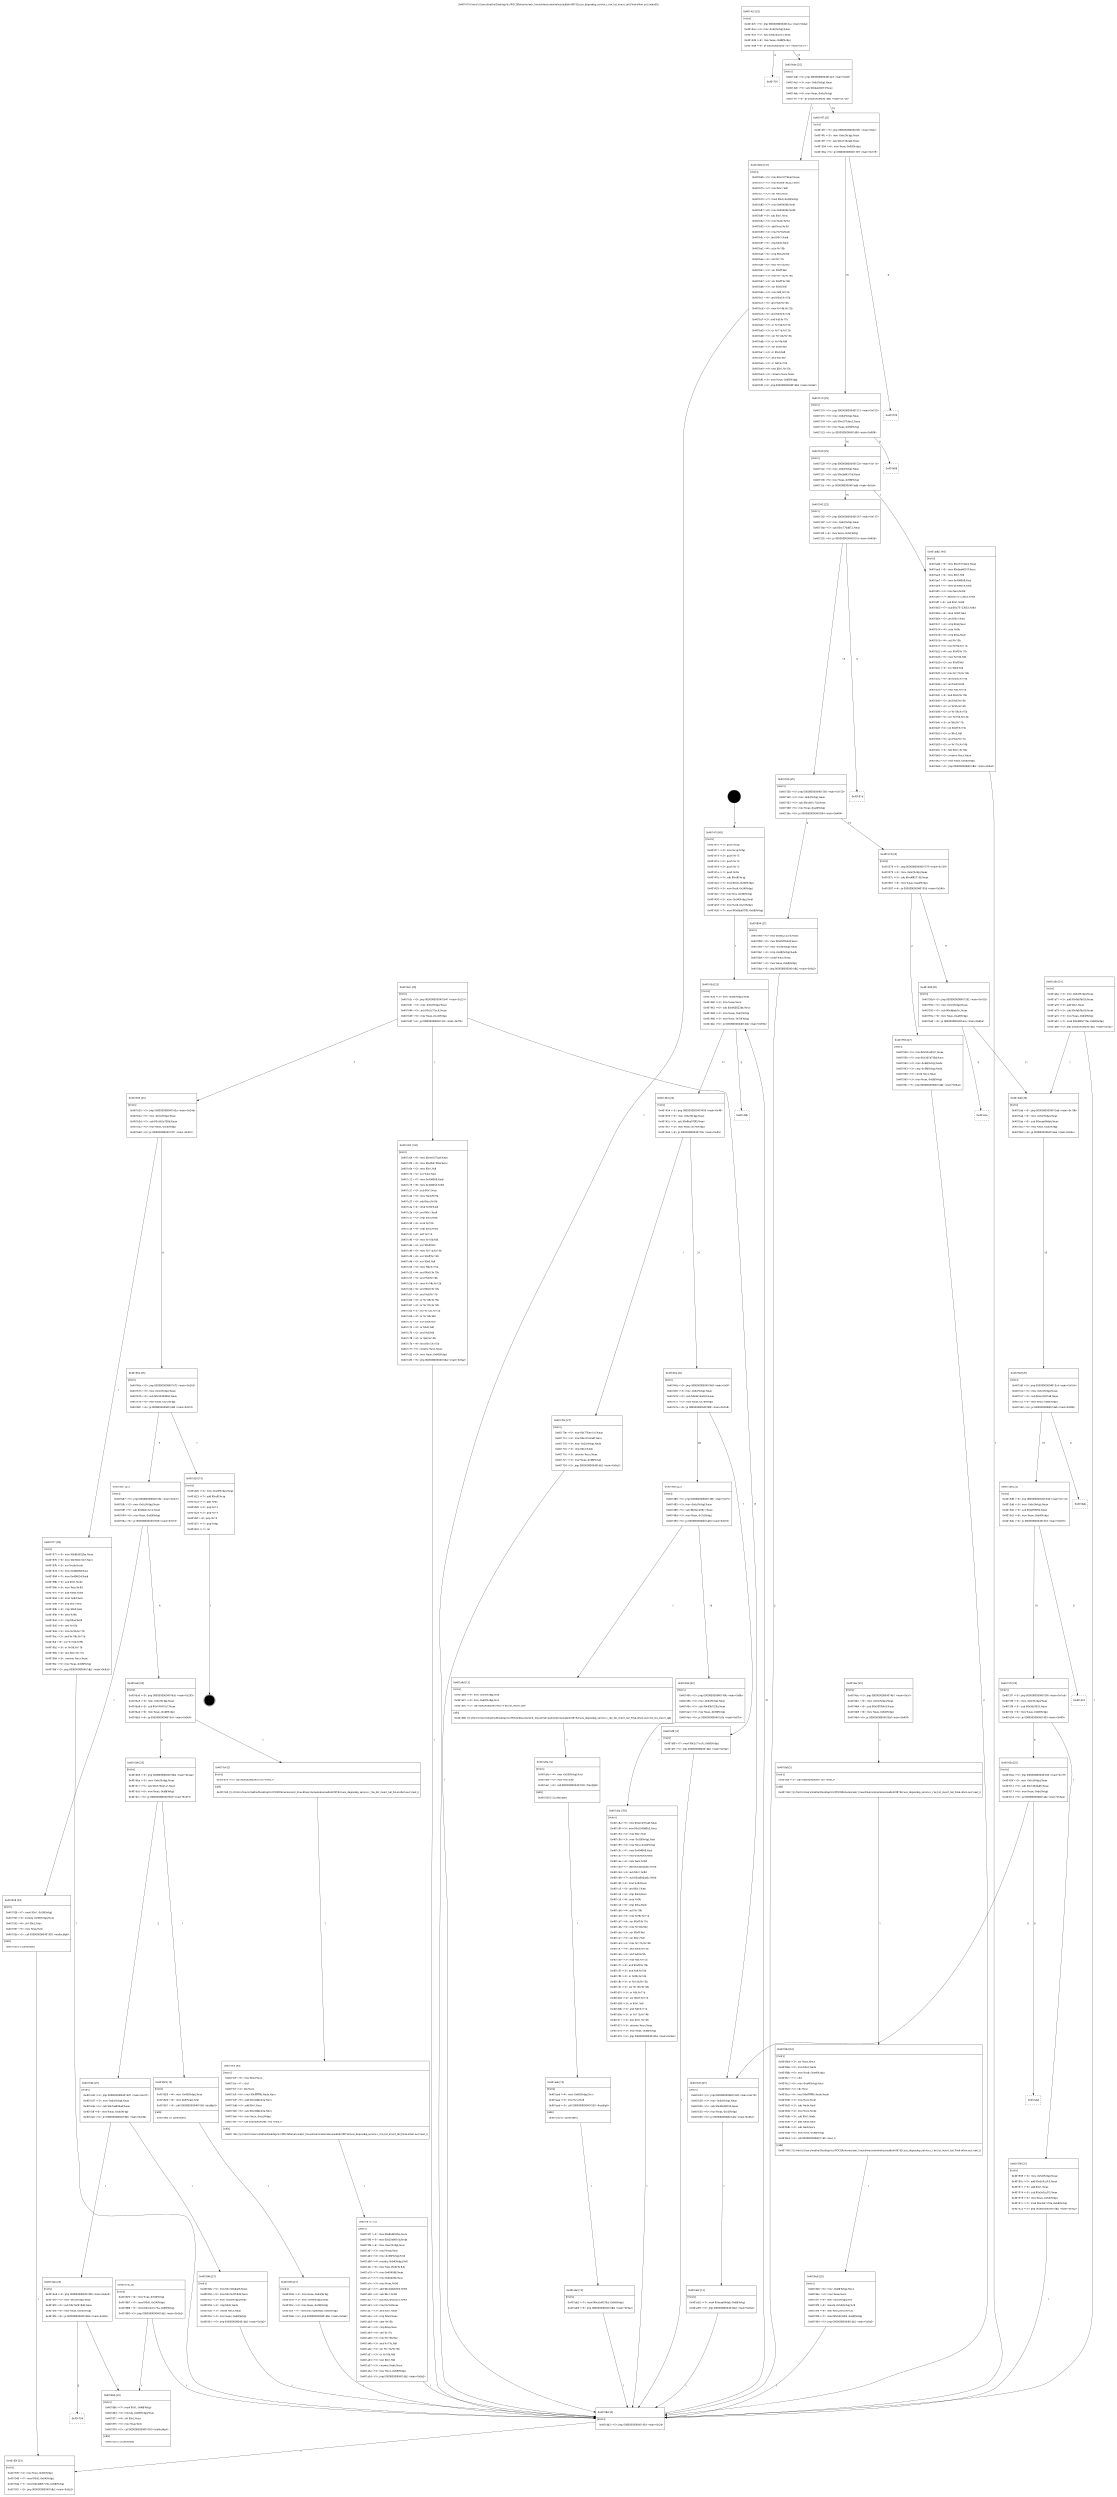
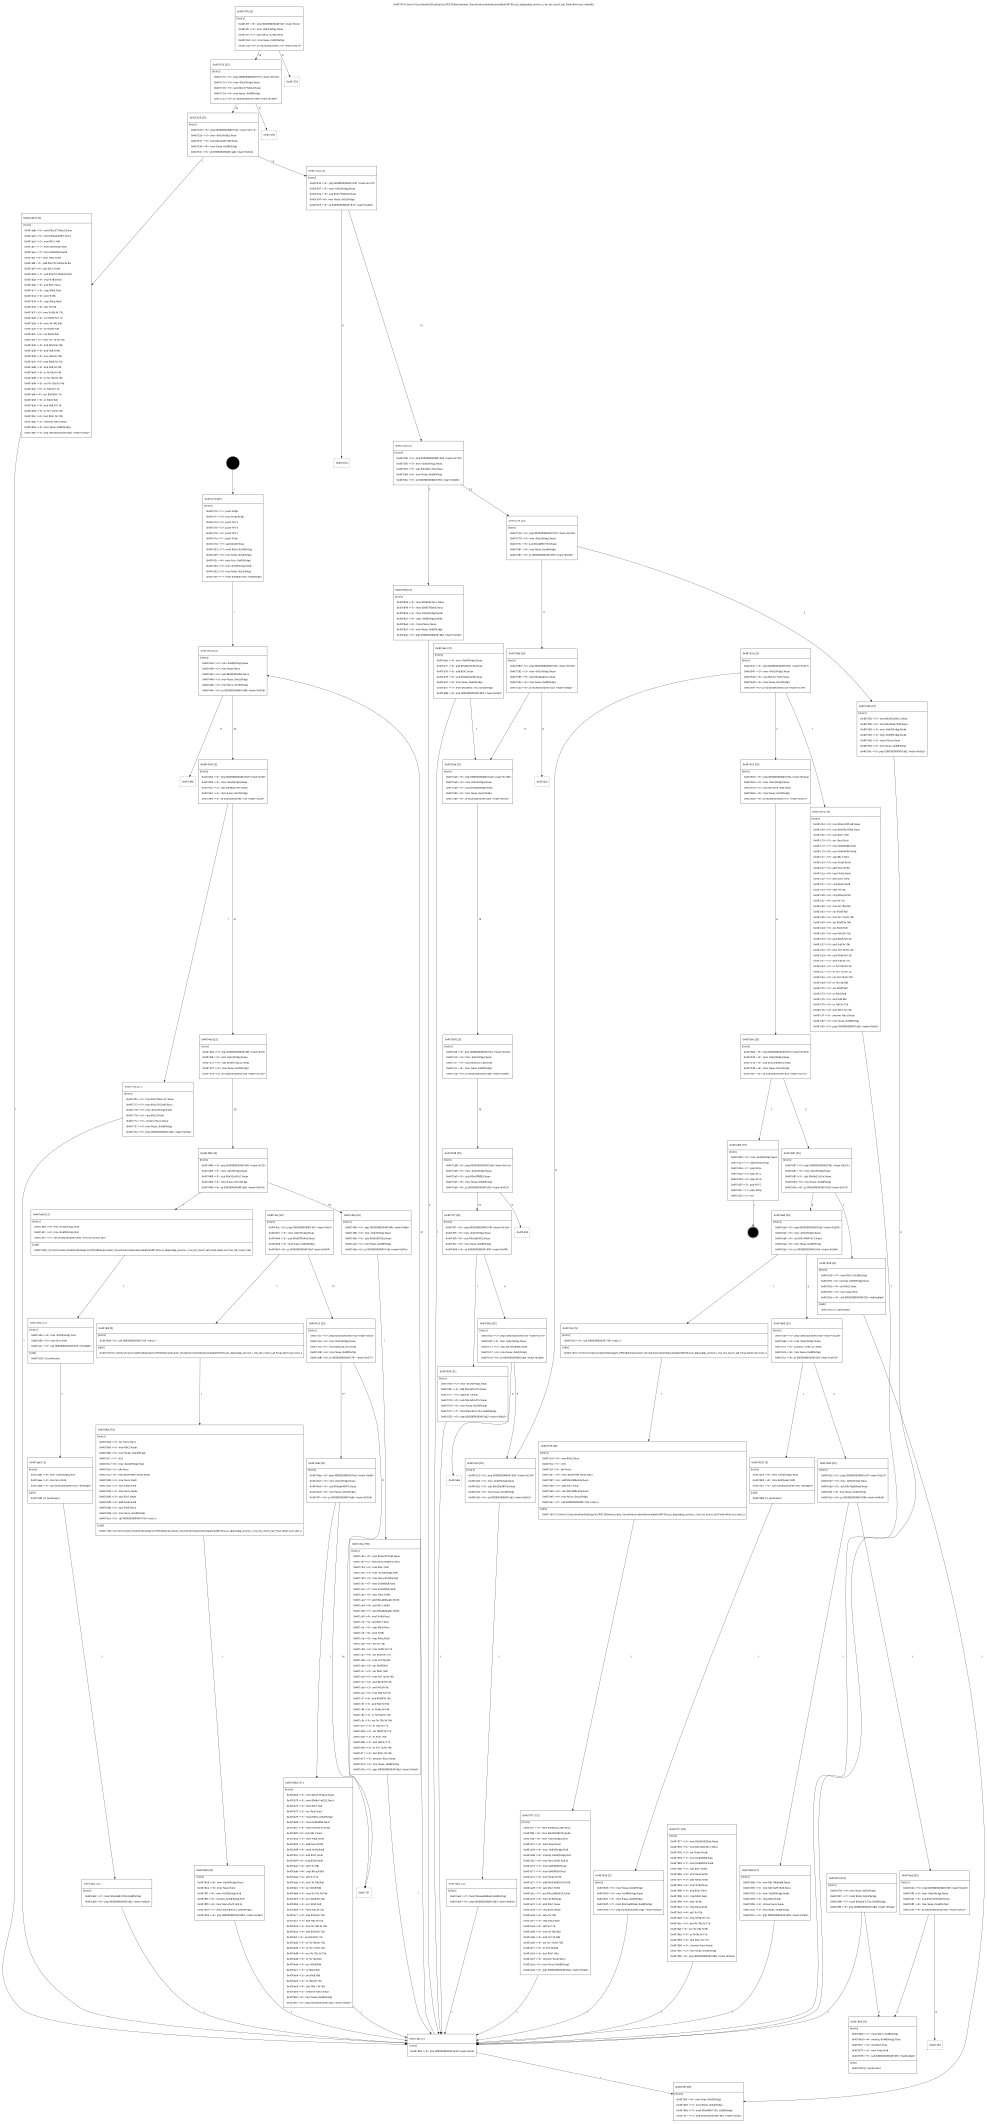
(831, 108) -> (332, 1702)
none -> (320, 1286)
(124, 1336) -> none
(1080, 1504) -> none
(696, 1740) -> none
